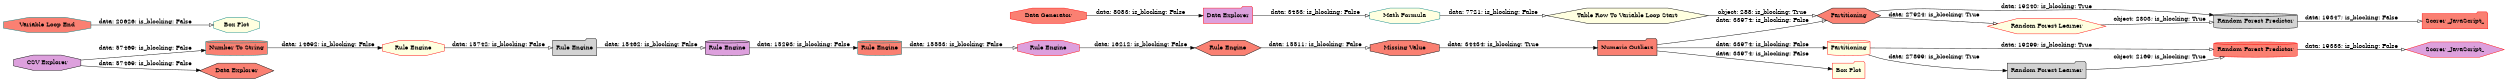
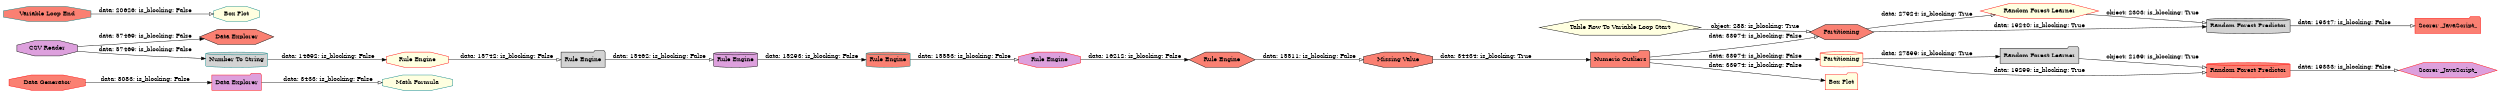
(1491, 16) -> none
(237, 48) -> (237, 60)
(47, 63) -> (47, 48)
